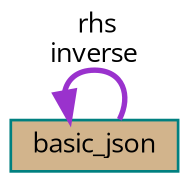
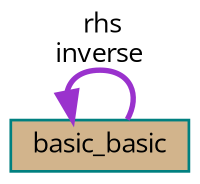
(94, 146) -> (100, 146)
